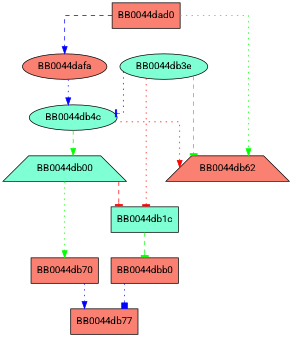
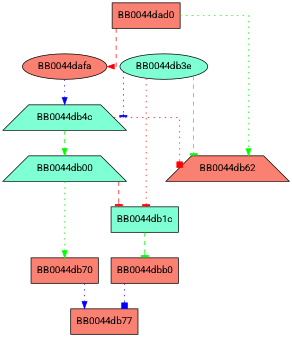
(73, 16) -> (116, 48)
(73, 118) -> (65, 118)
(166, 122) -> (168, 118)
